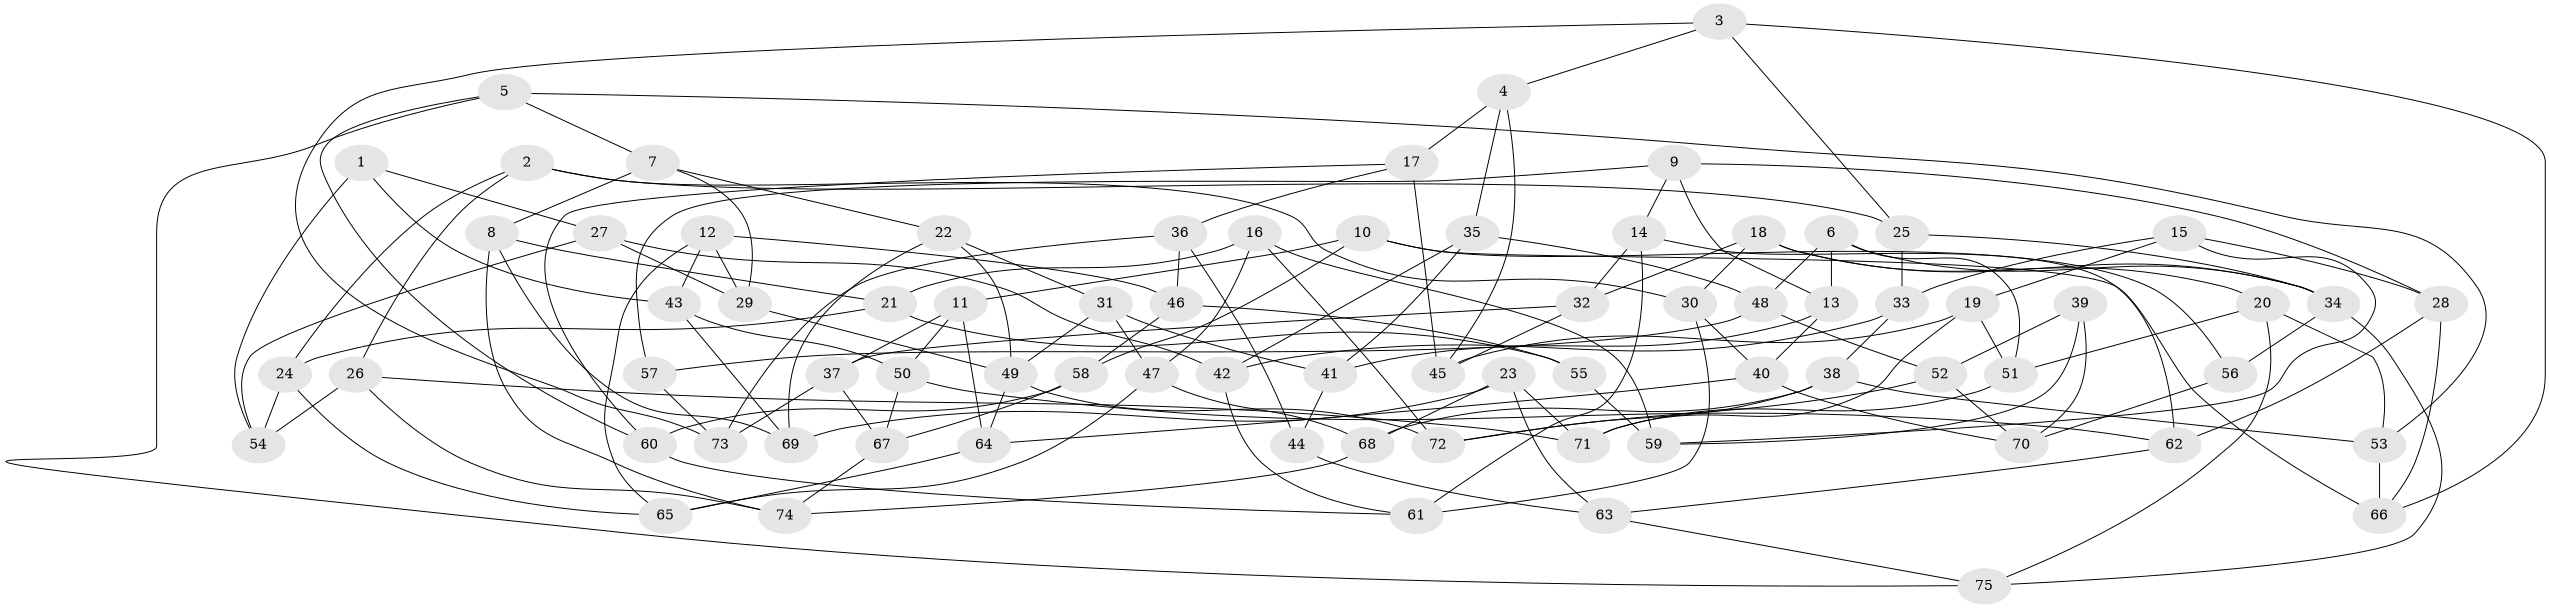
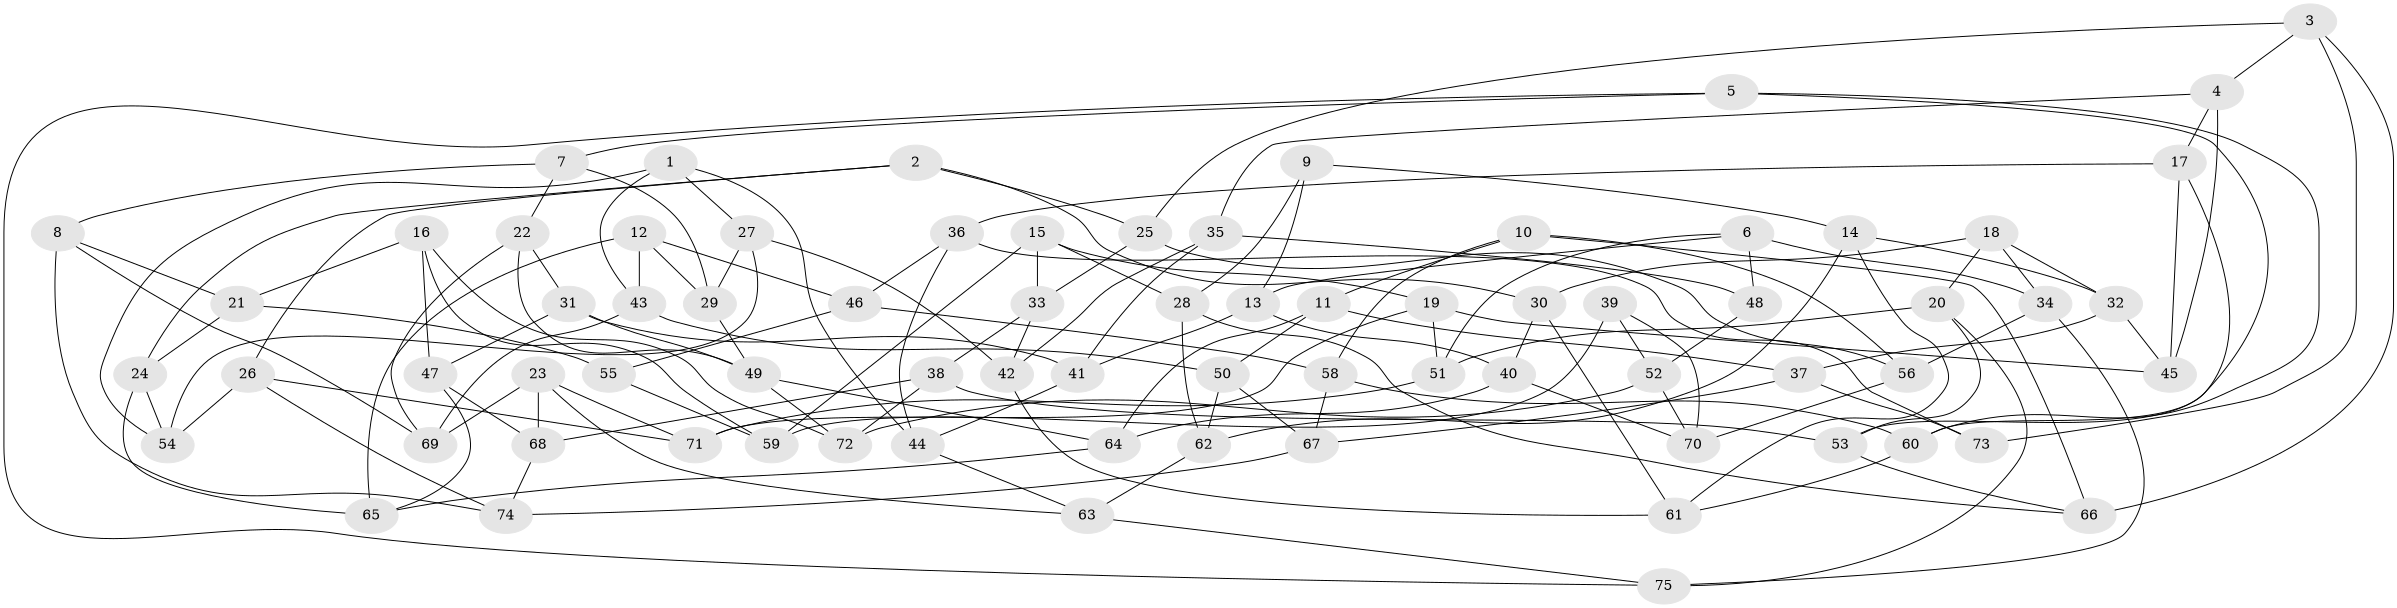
(2142, 254) -> (1387, 264)
none -> (806, 277)
(650, 375) -> none
